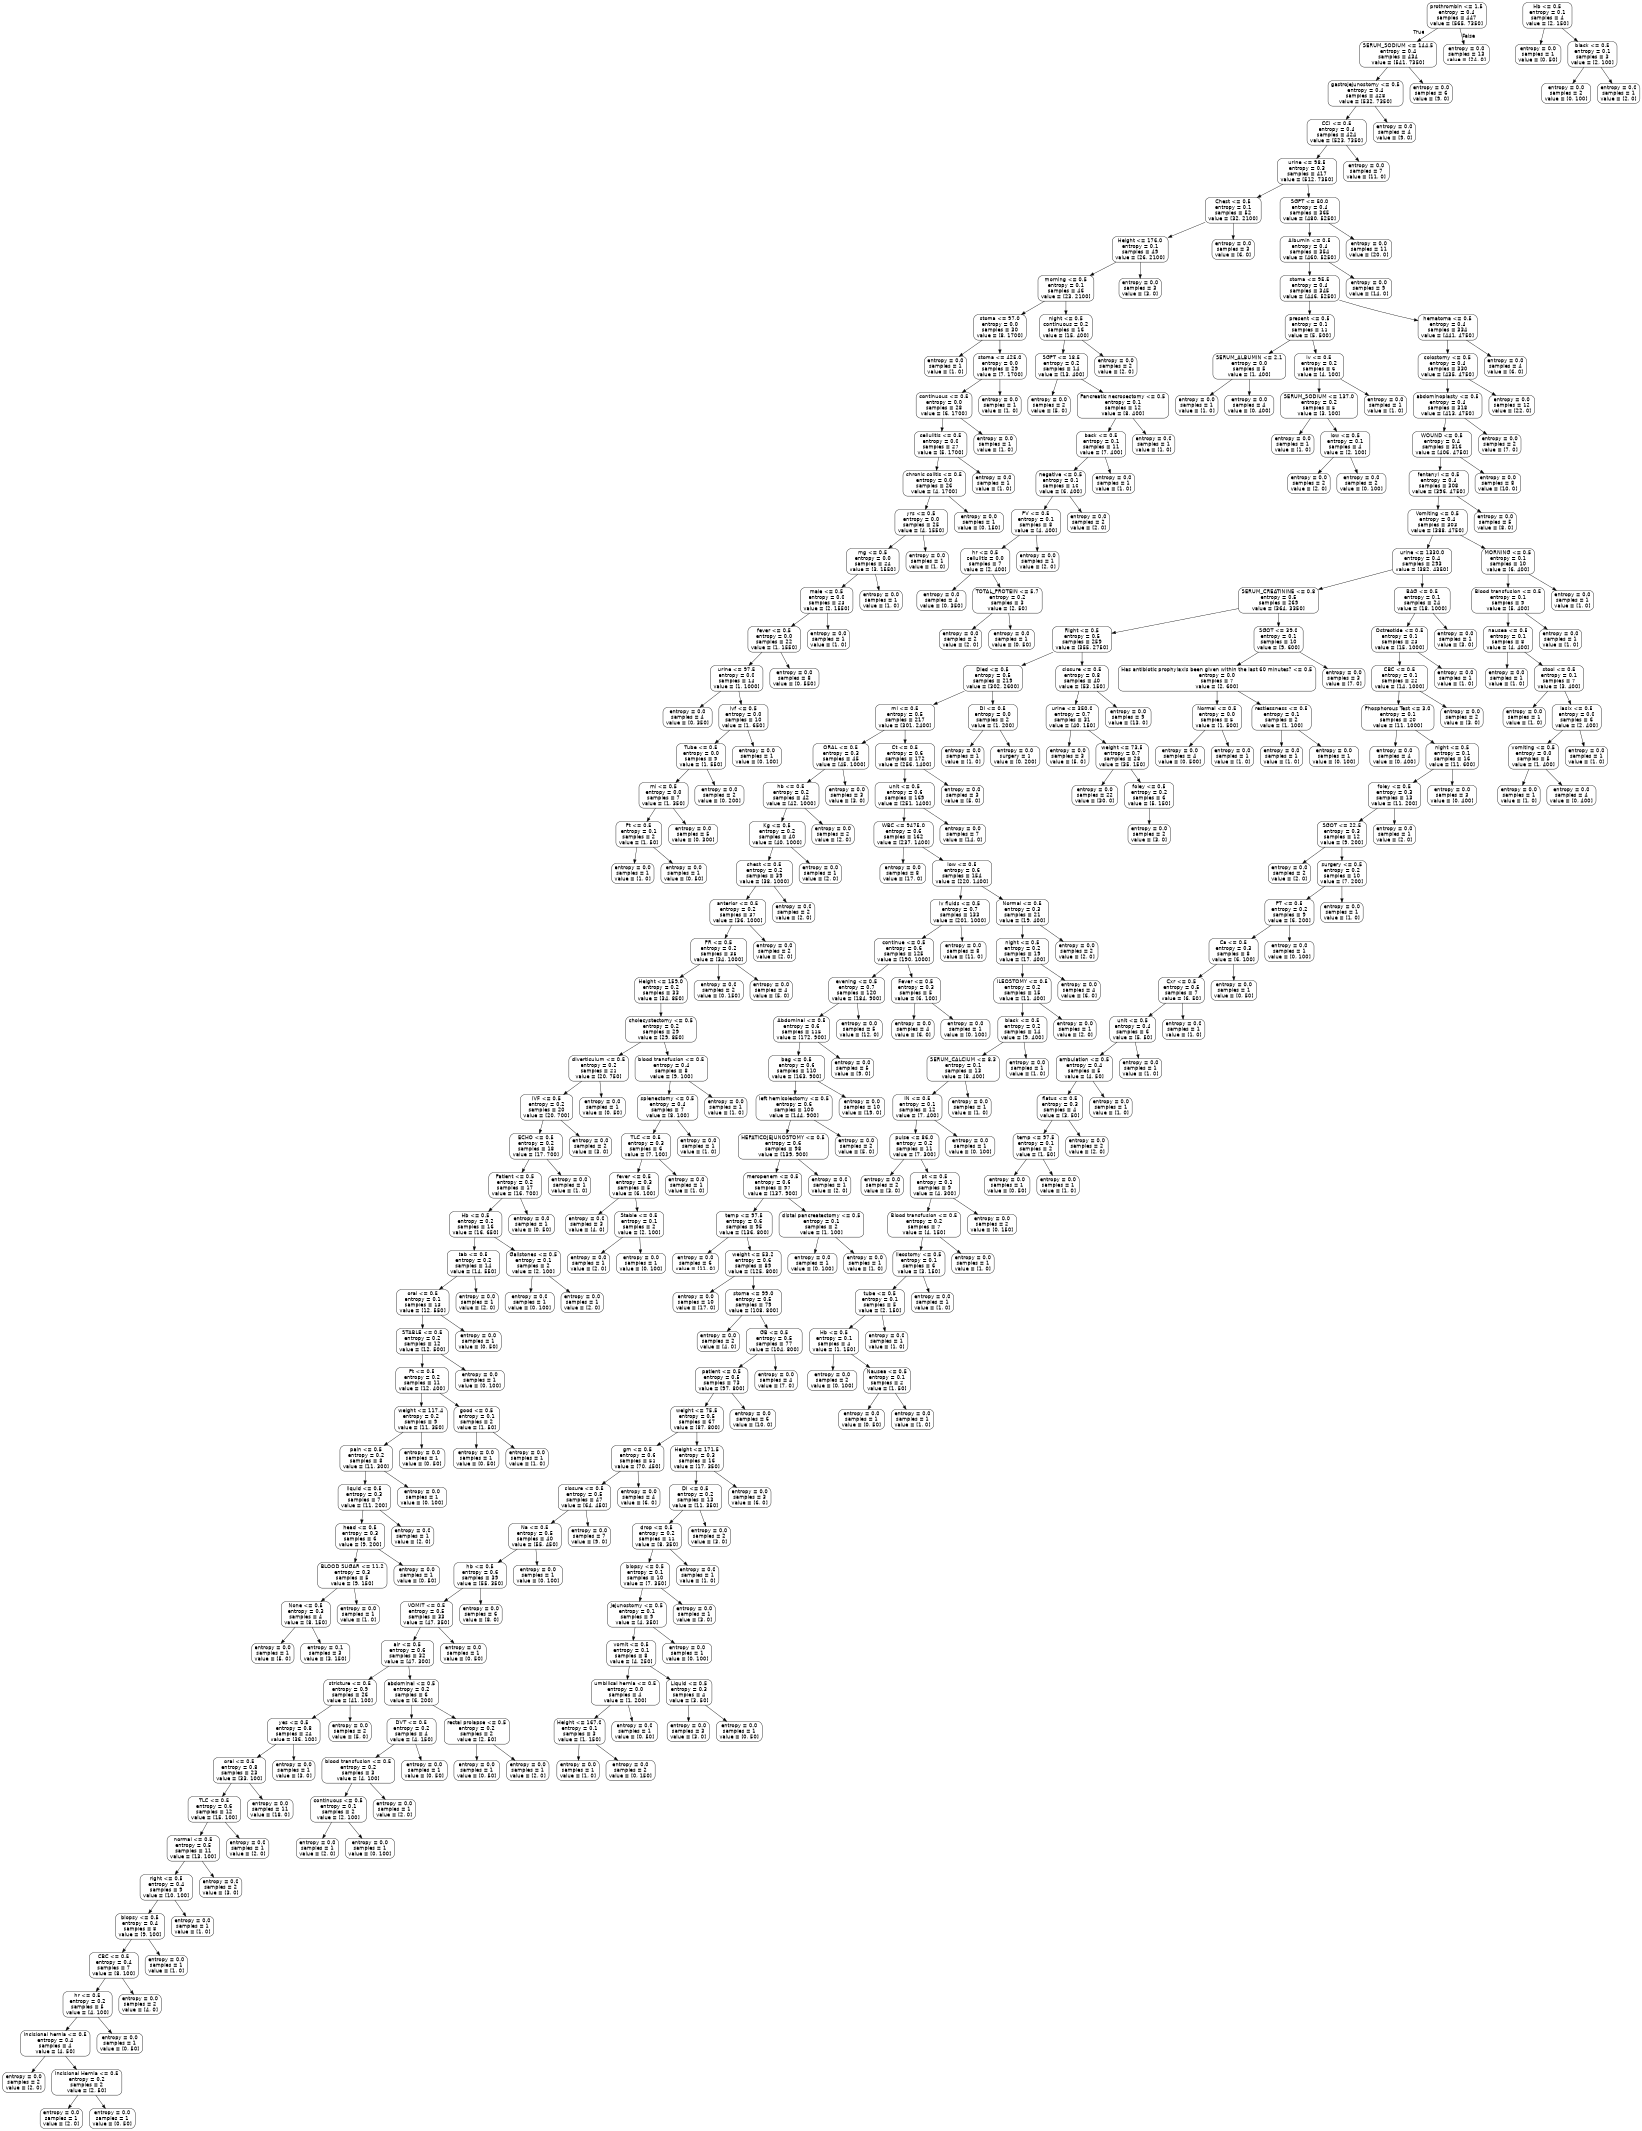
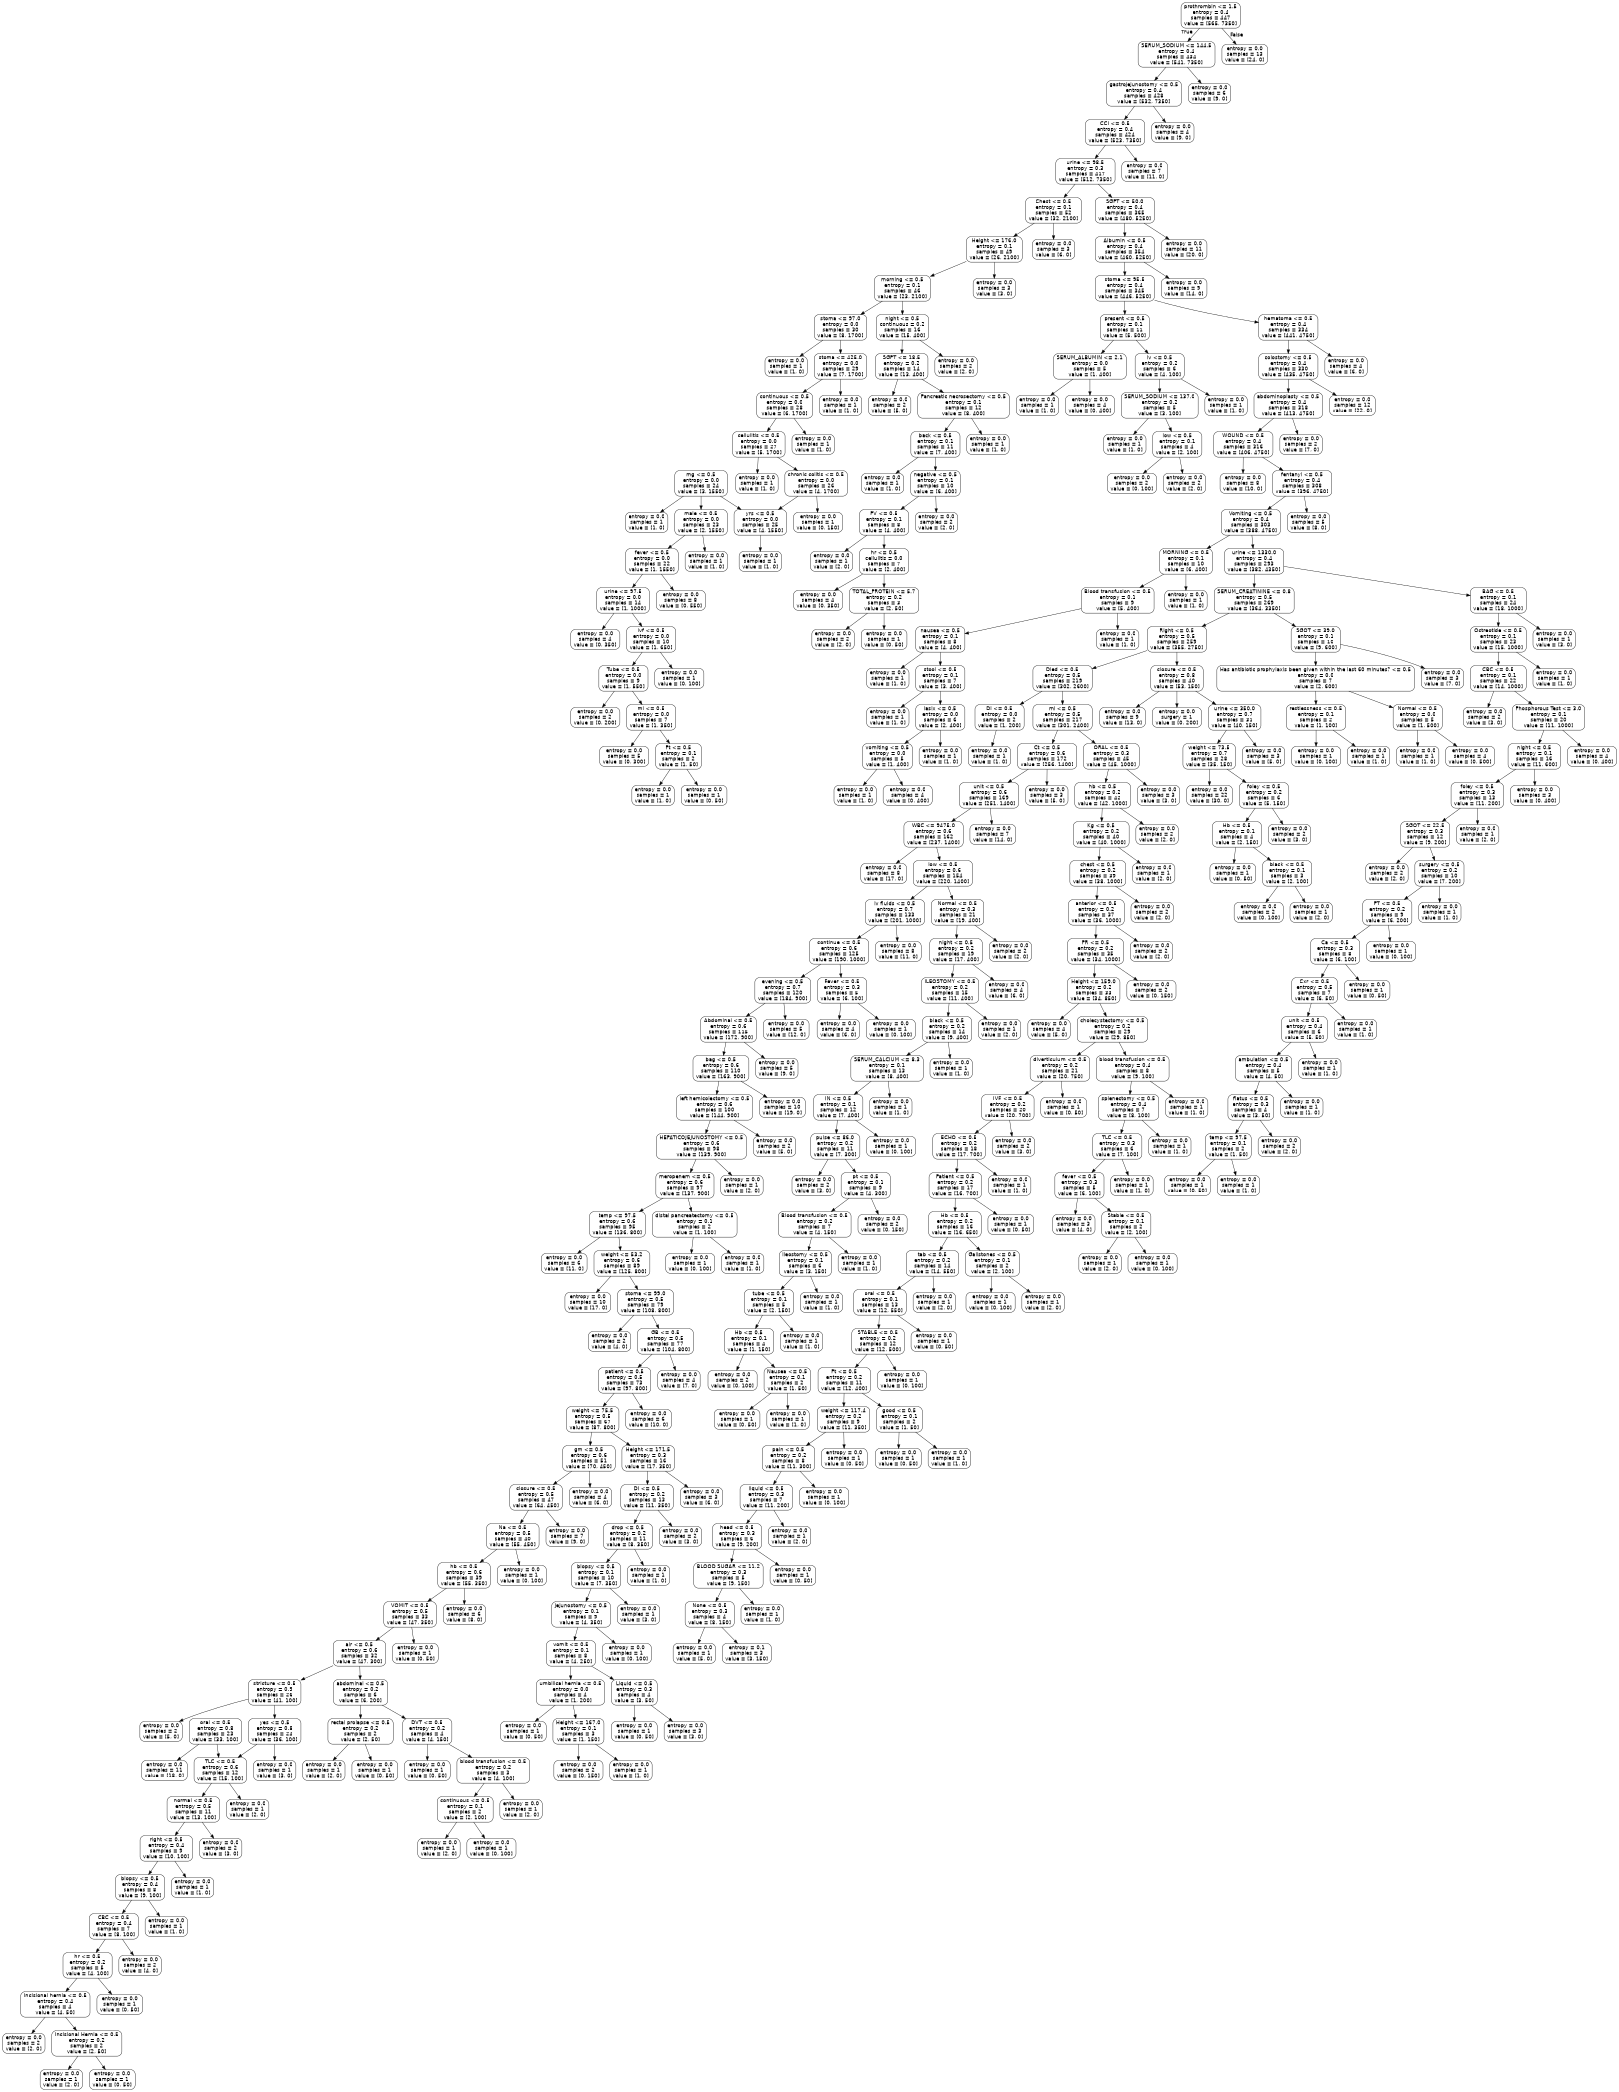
(899, 541) -> (729, 502)
(1004, 737) -> (1177, 697)
none -> (1252, 813)
(745, 971) -> (1071, 1010)
(268, 1750) -> (249, 1750)
